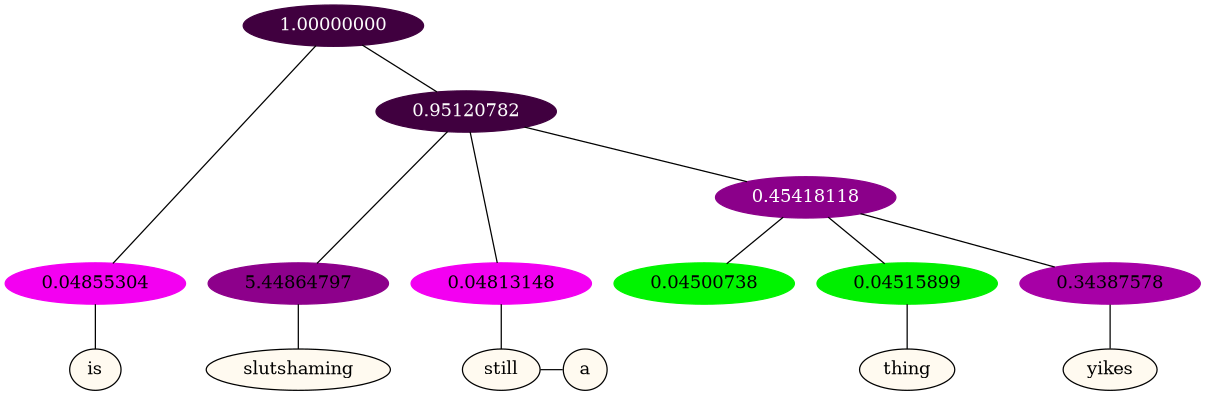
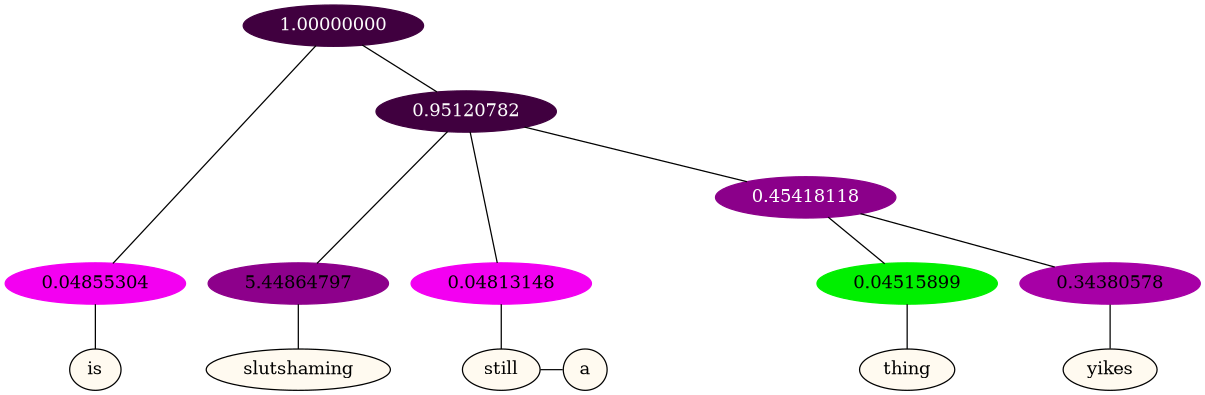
(704, 284) -> none
(1110, 284) -> (1110, 284)
